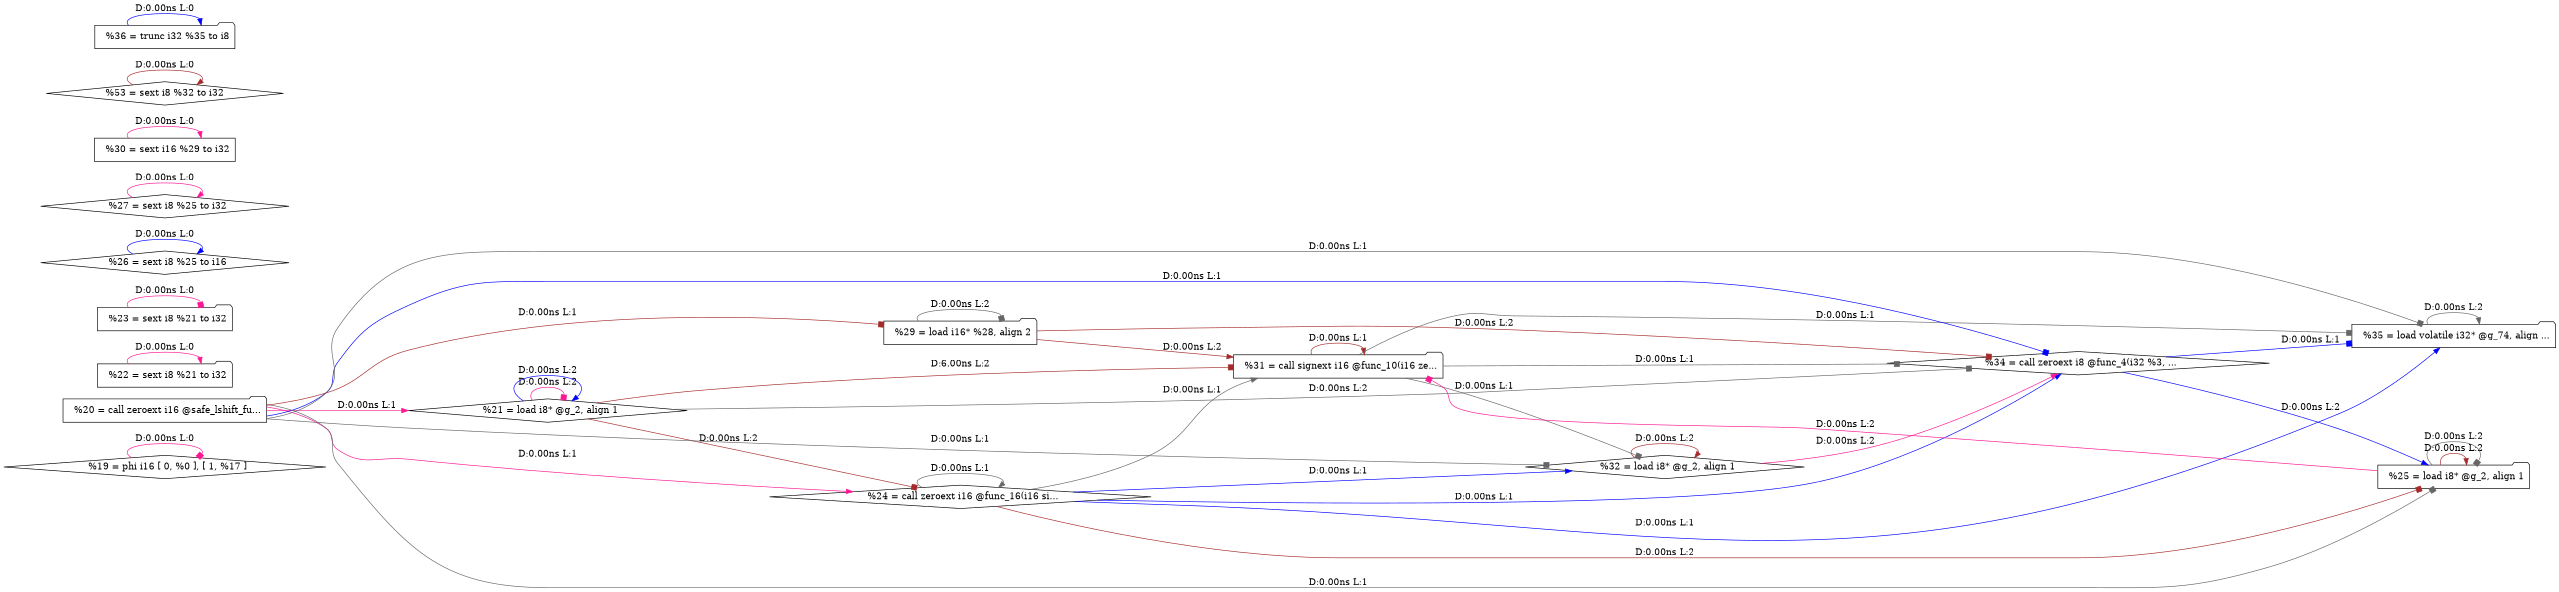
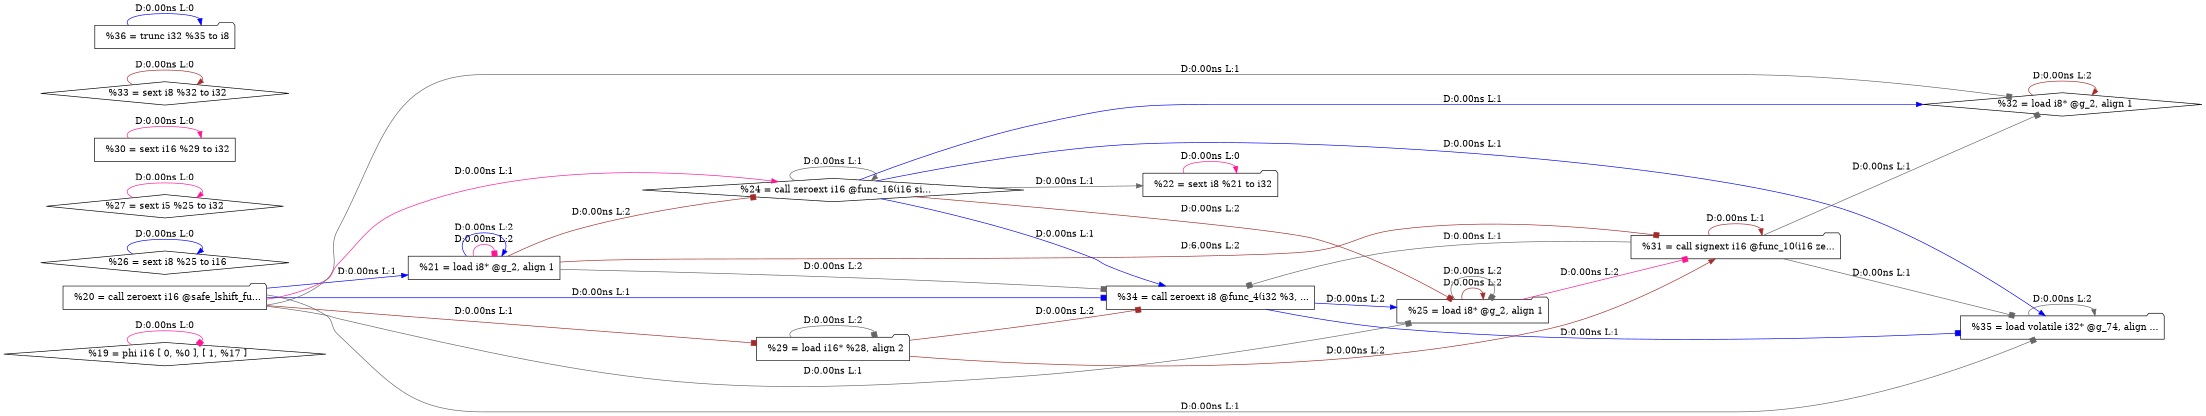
(165, 93) -> (165, 93)
(165, 206) -> (165, 206)
(165, 319) -> none
(2078, 363) -> (1210, 298)
(334, 411) -> (334, 282)
(548, 411) -> (484, 268)
(1897, 440) -> none
(1157, 451) -> (1063, 187)
